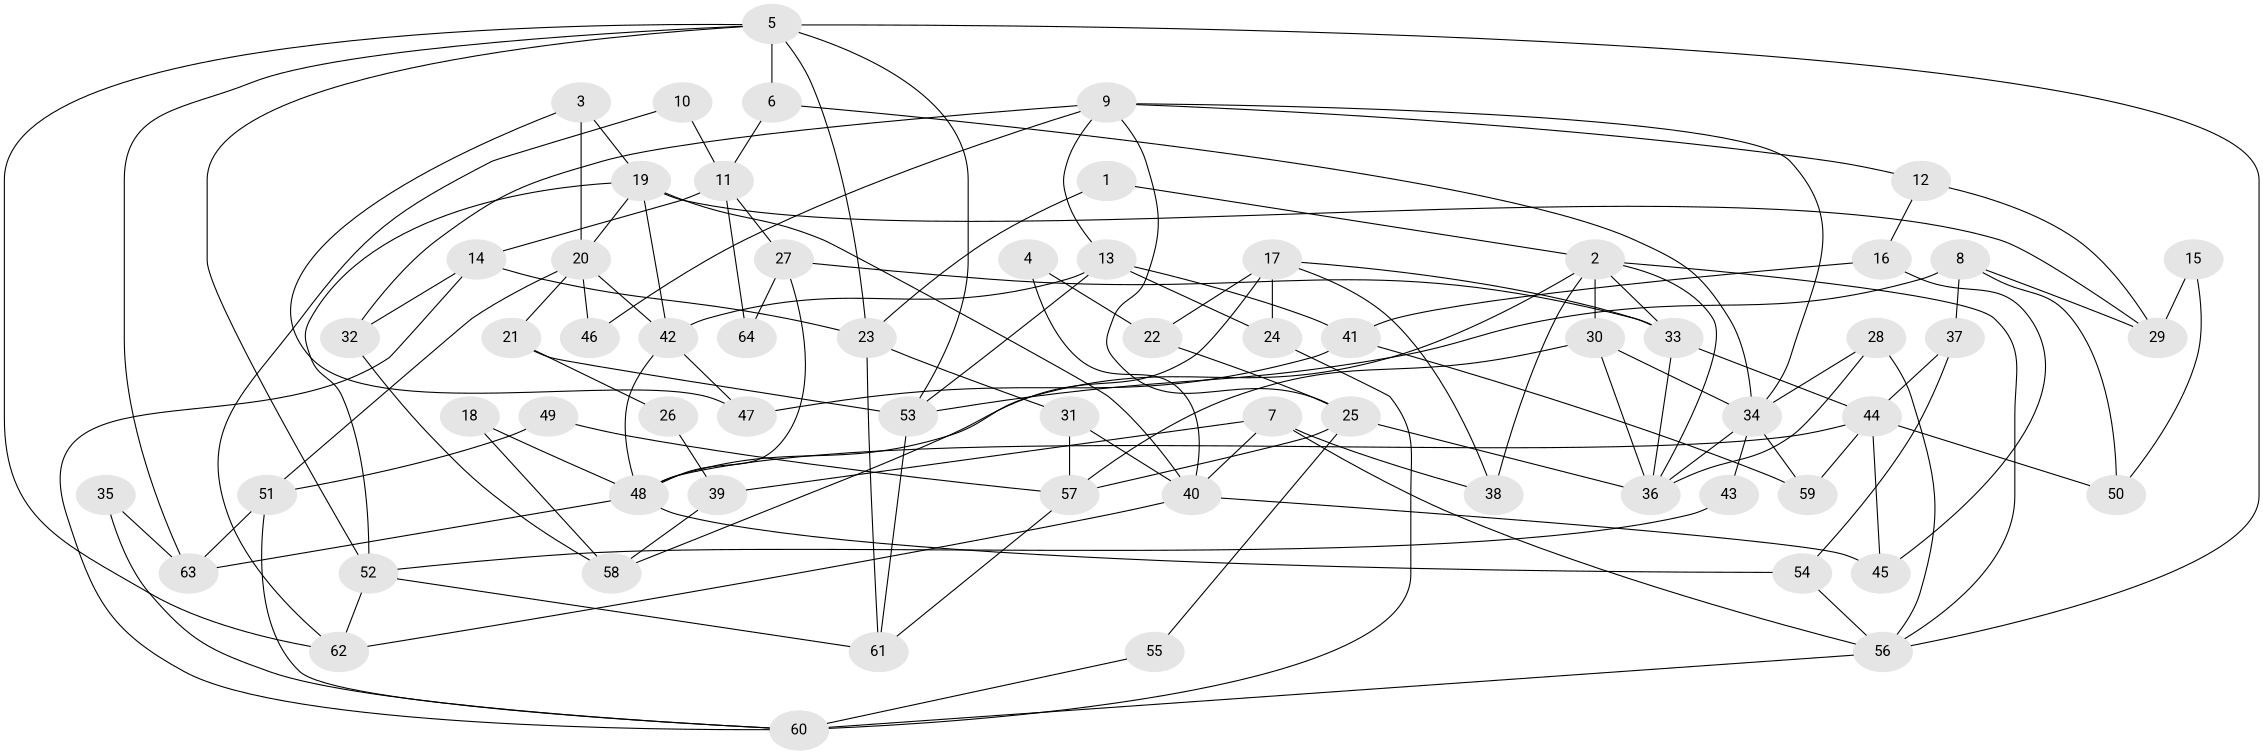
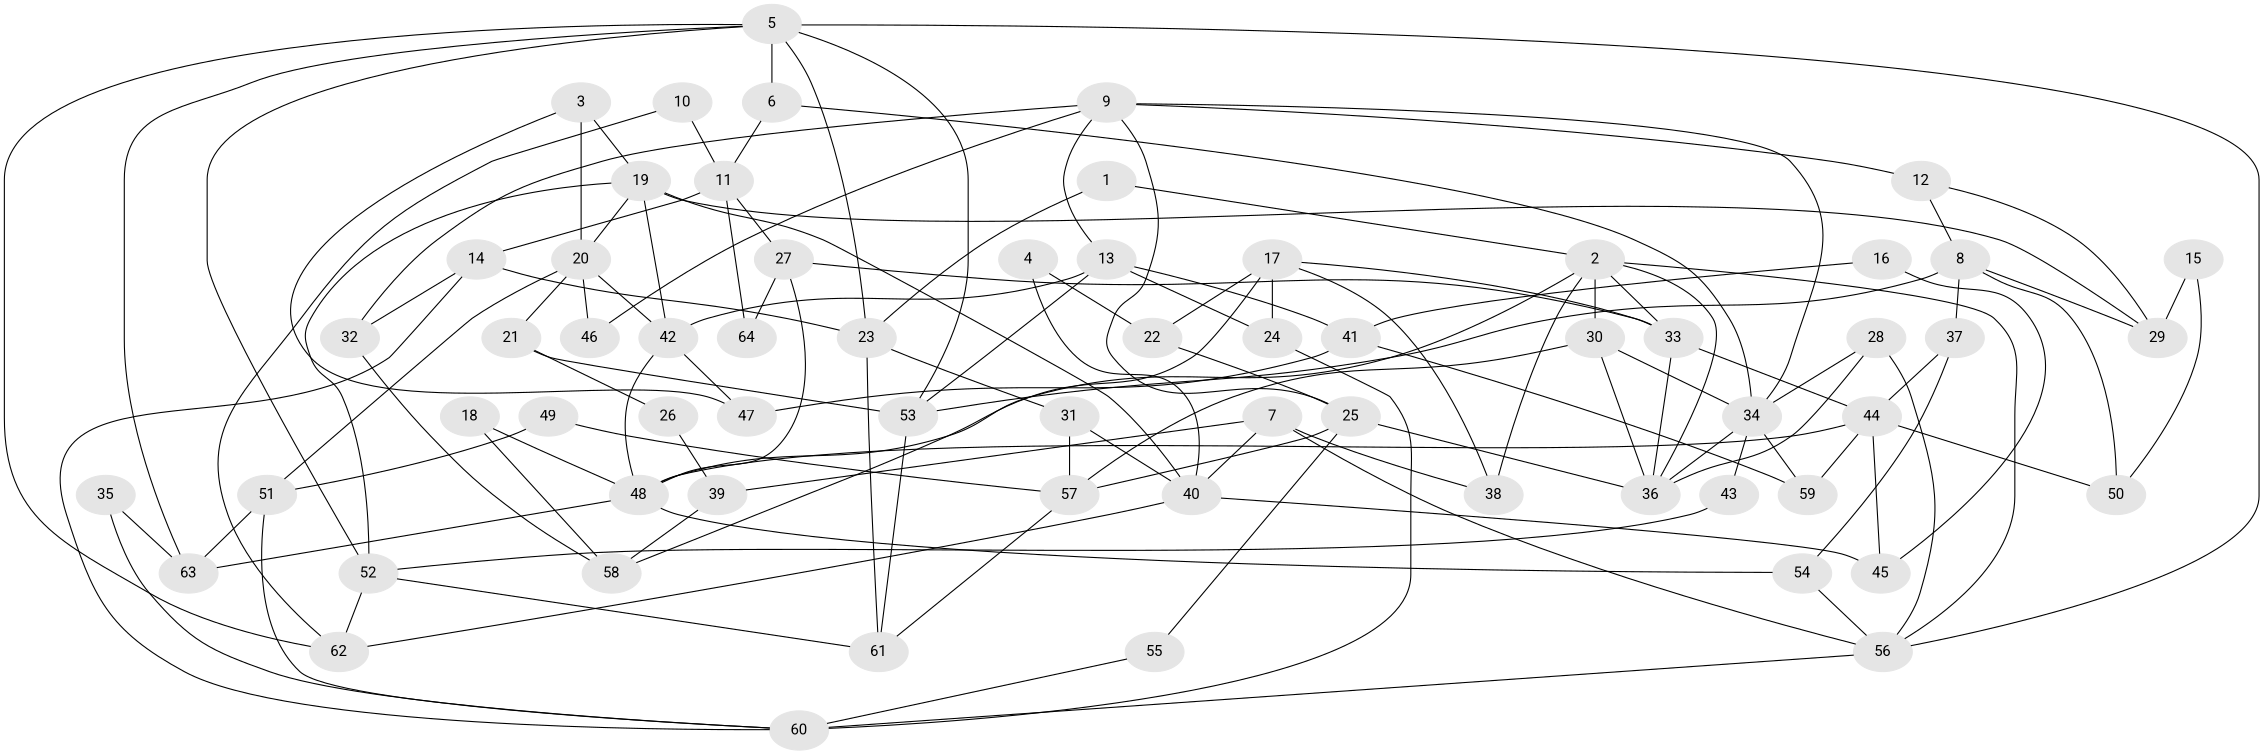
(1904, 215) -> (1941, 220)
